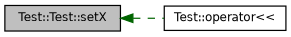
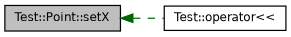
(63, 18) -> (63, 18)
